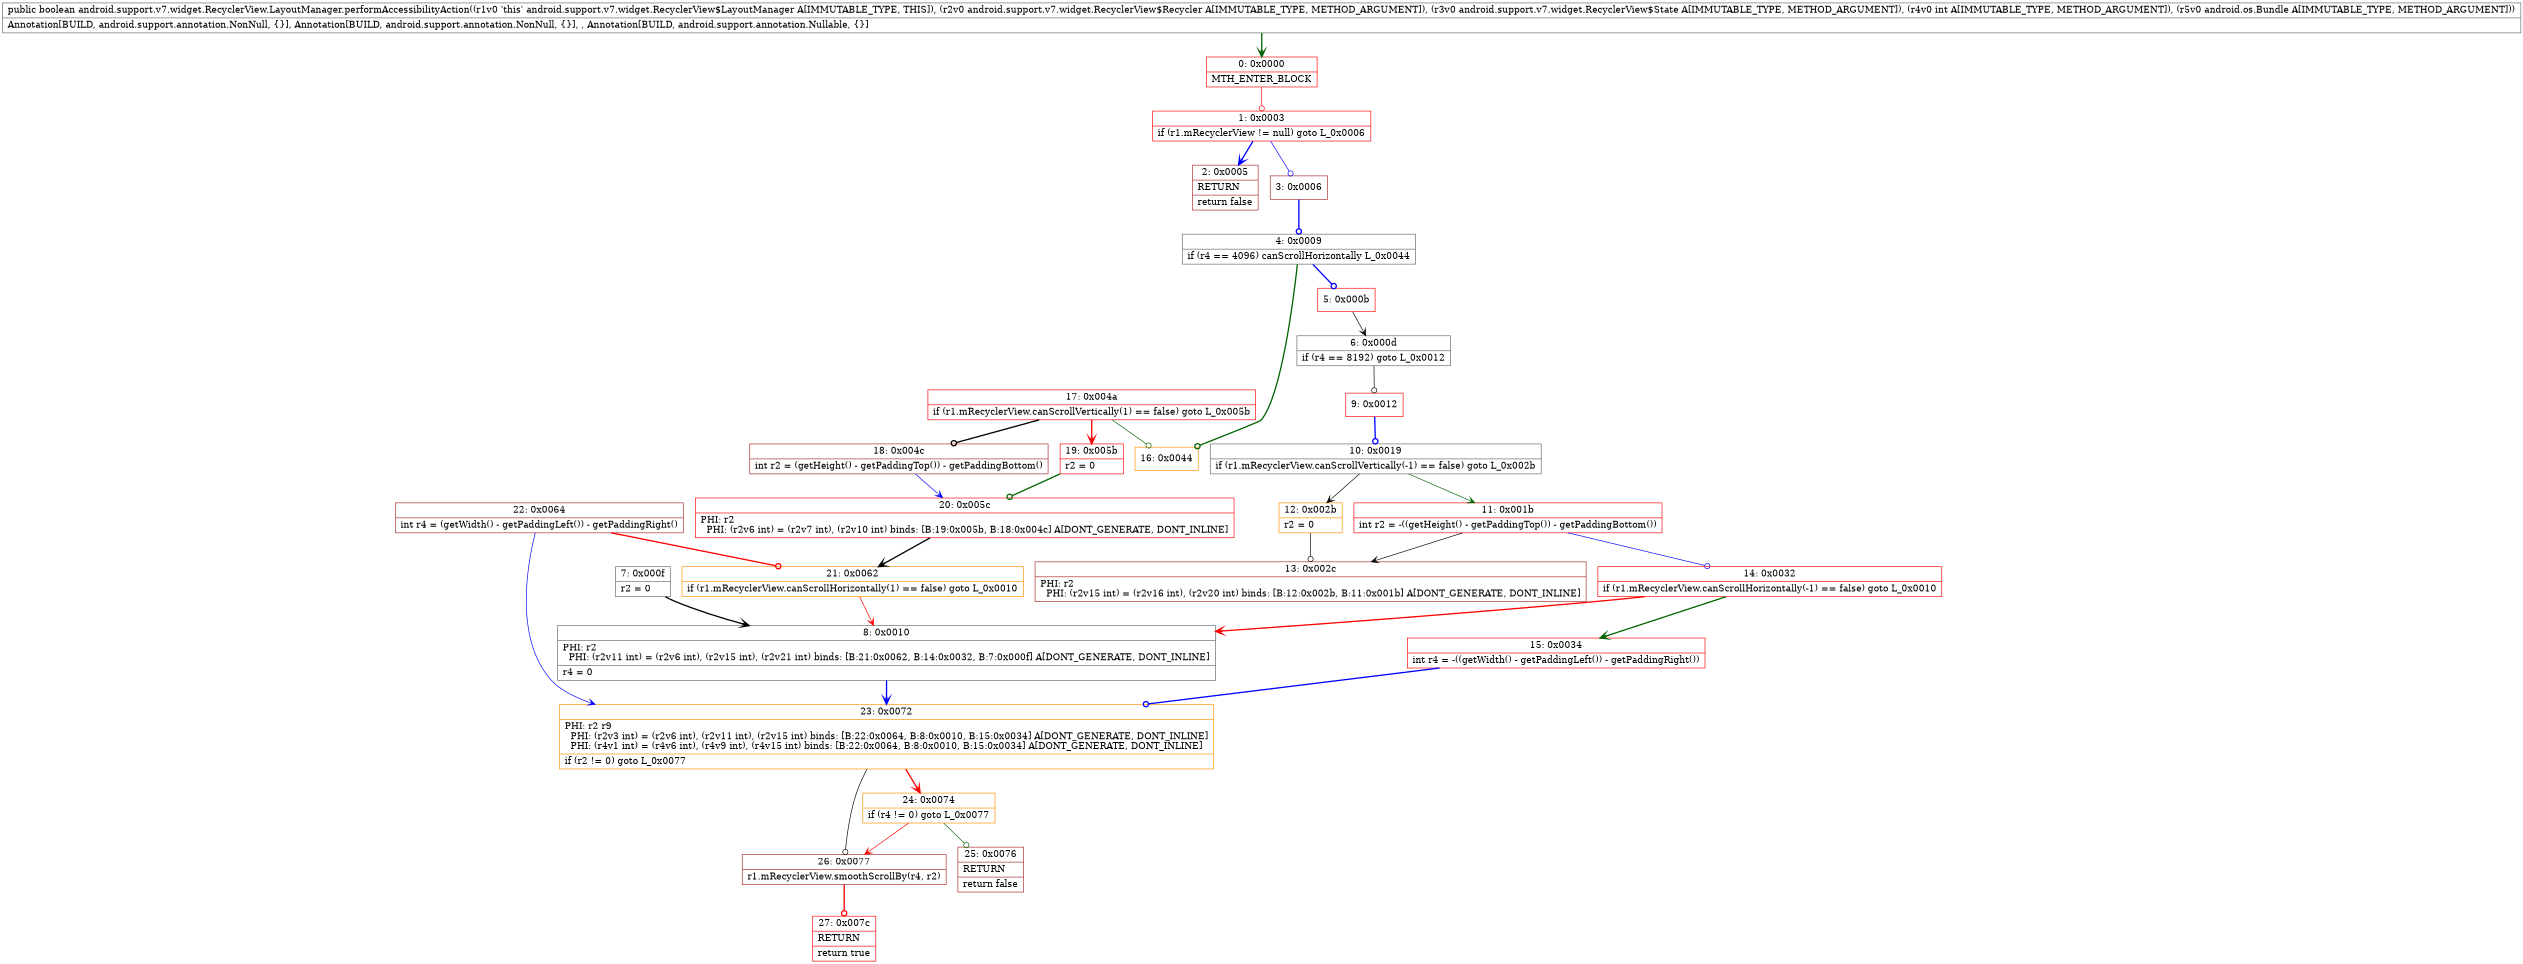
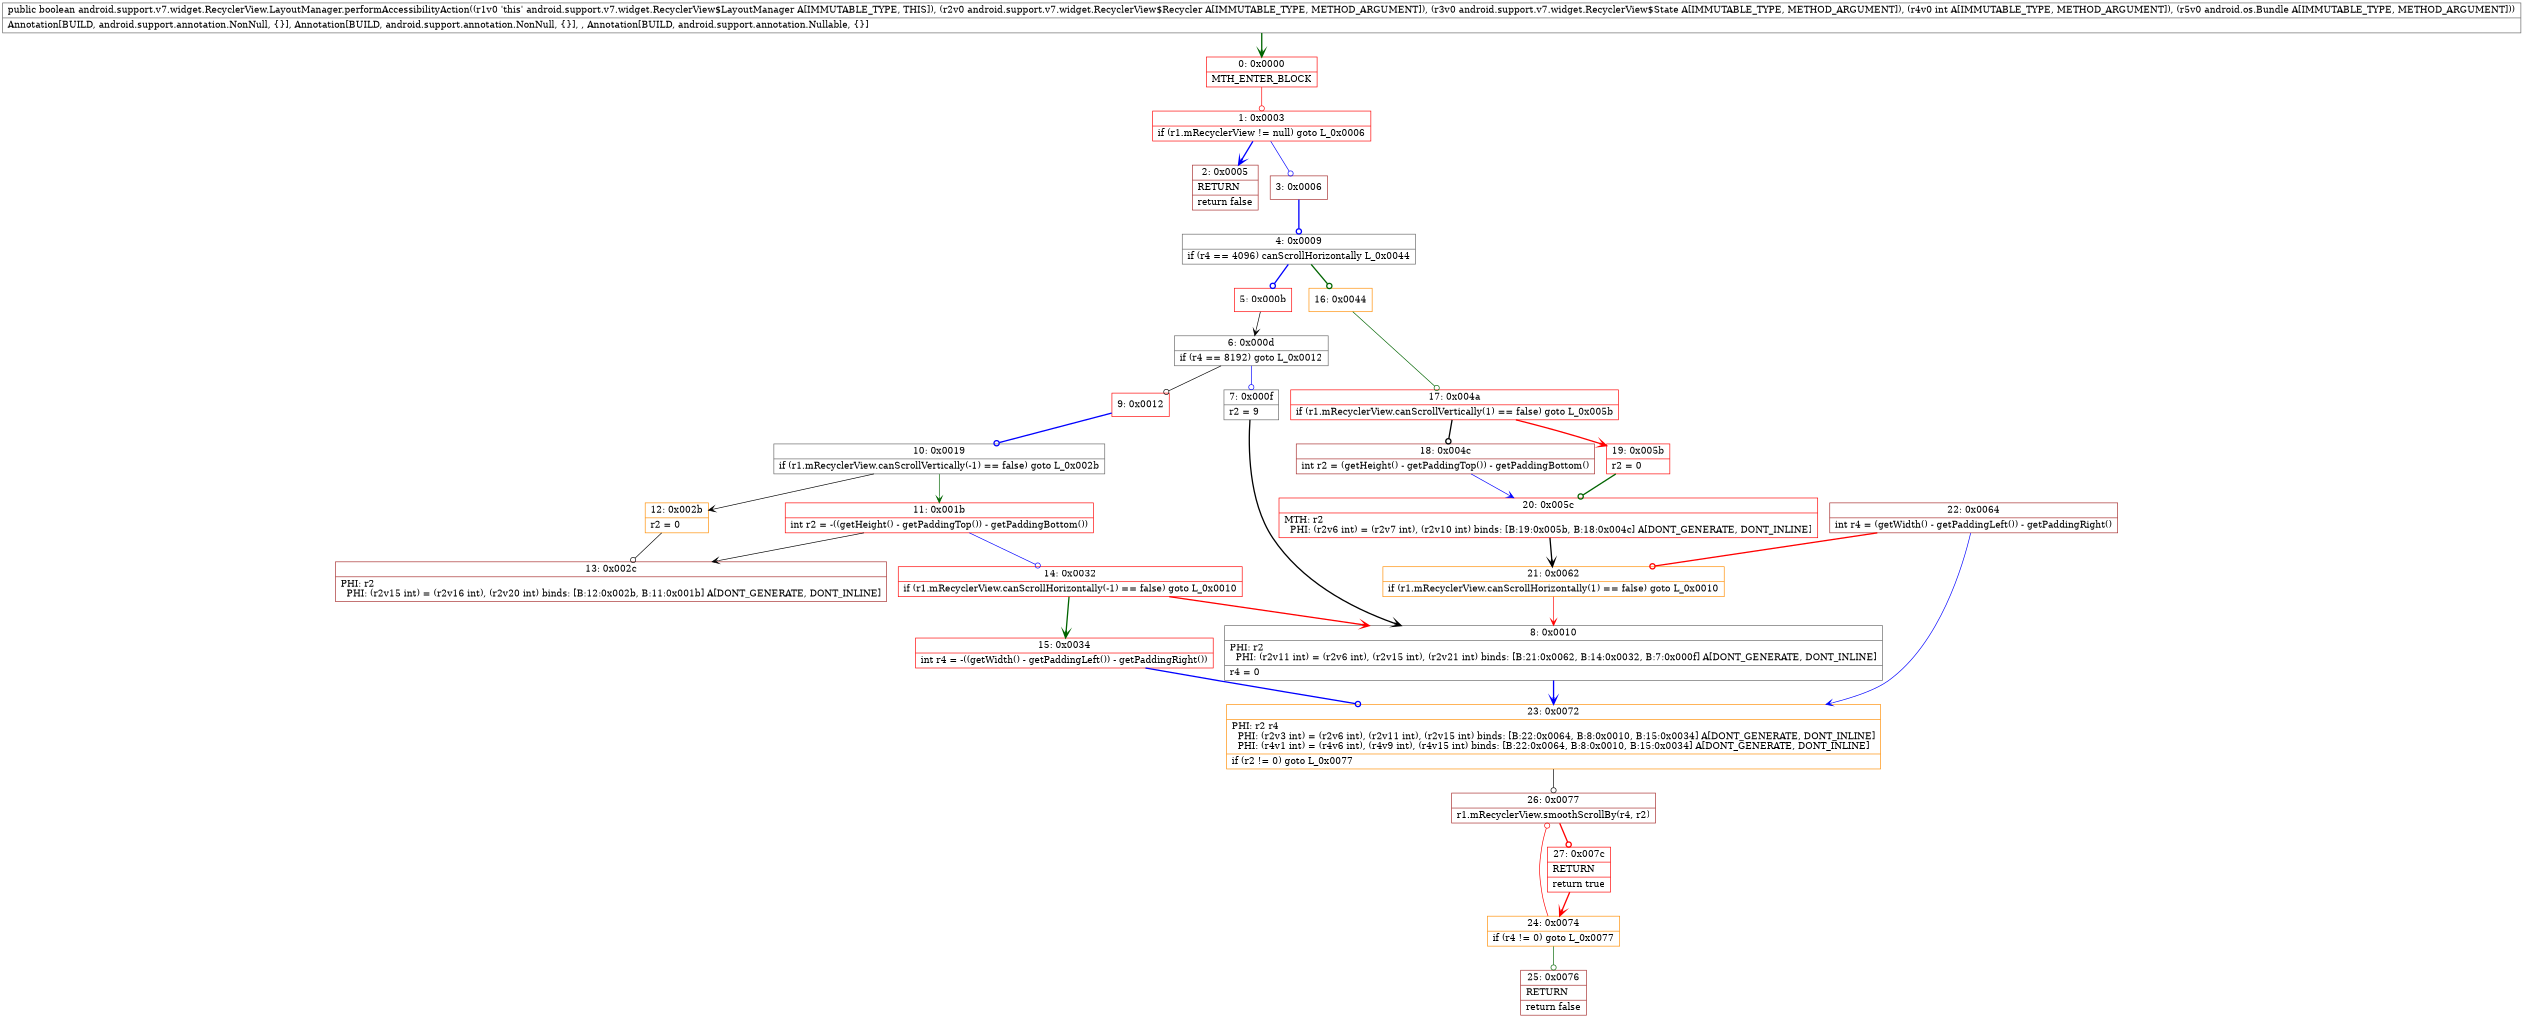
none -> (1251, 375)
(1129, 432) -> (1394, 349)
(719, 520) -> (1305, 520)
(636, 589) -> (1244, 412)
(590, 727) -> (1257, 727)
(911, 778) -> (1566, 901)
(889, 837) -> (1540, 872)
